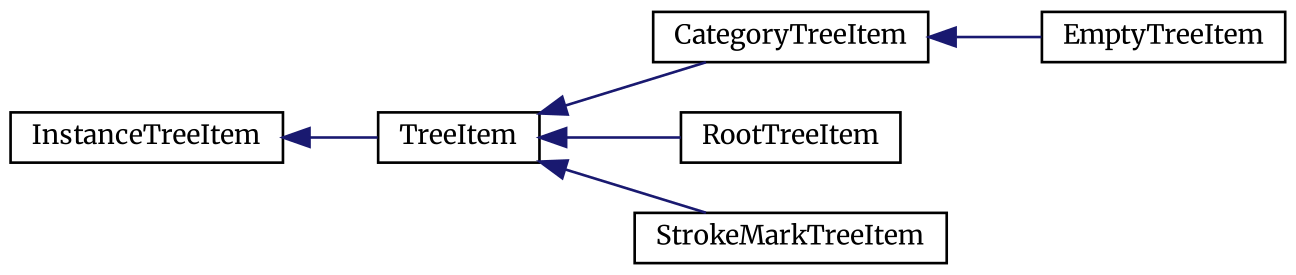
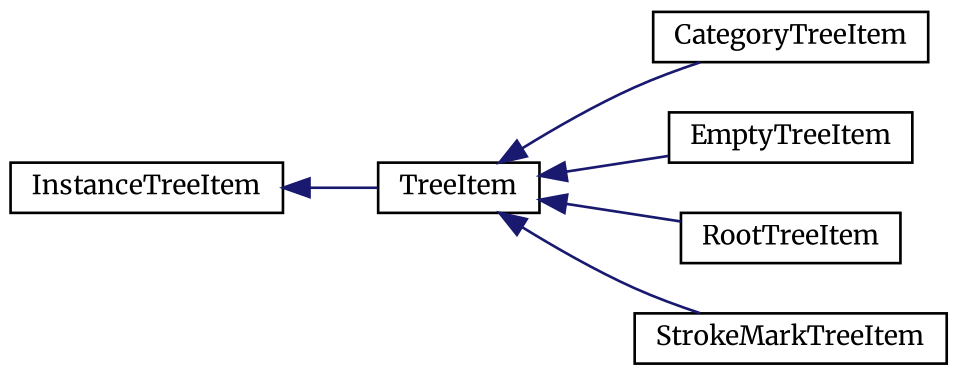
(999, 37) -> (617, 164)
